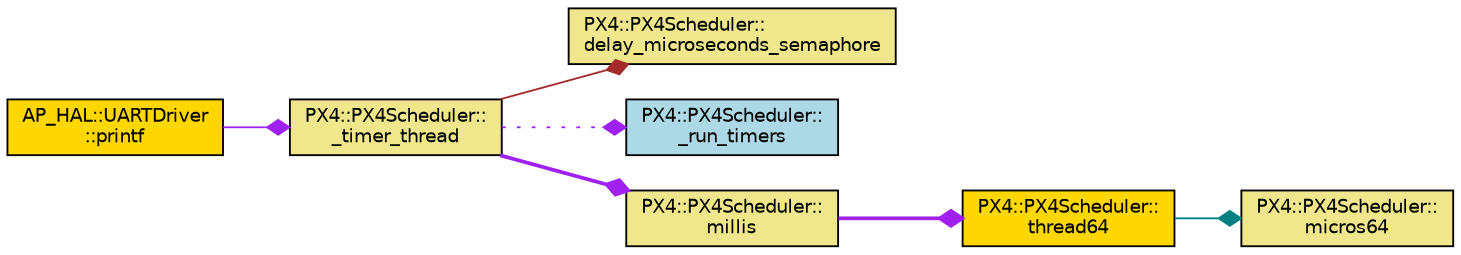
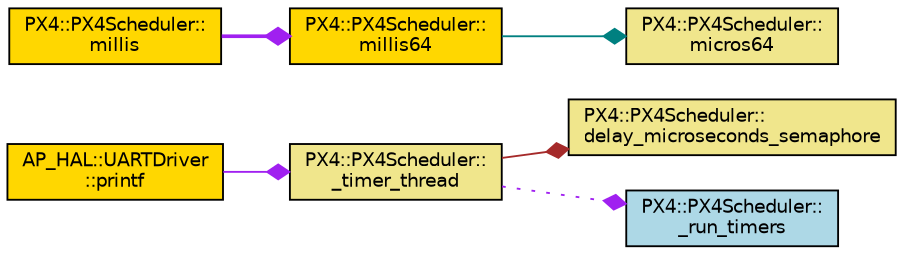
(553, 170) -> none
(732, 218) -> (115, 36)
(1069, 218) -> (396, 36)
